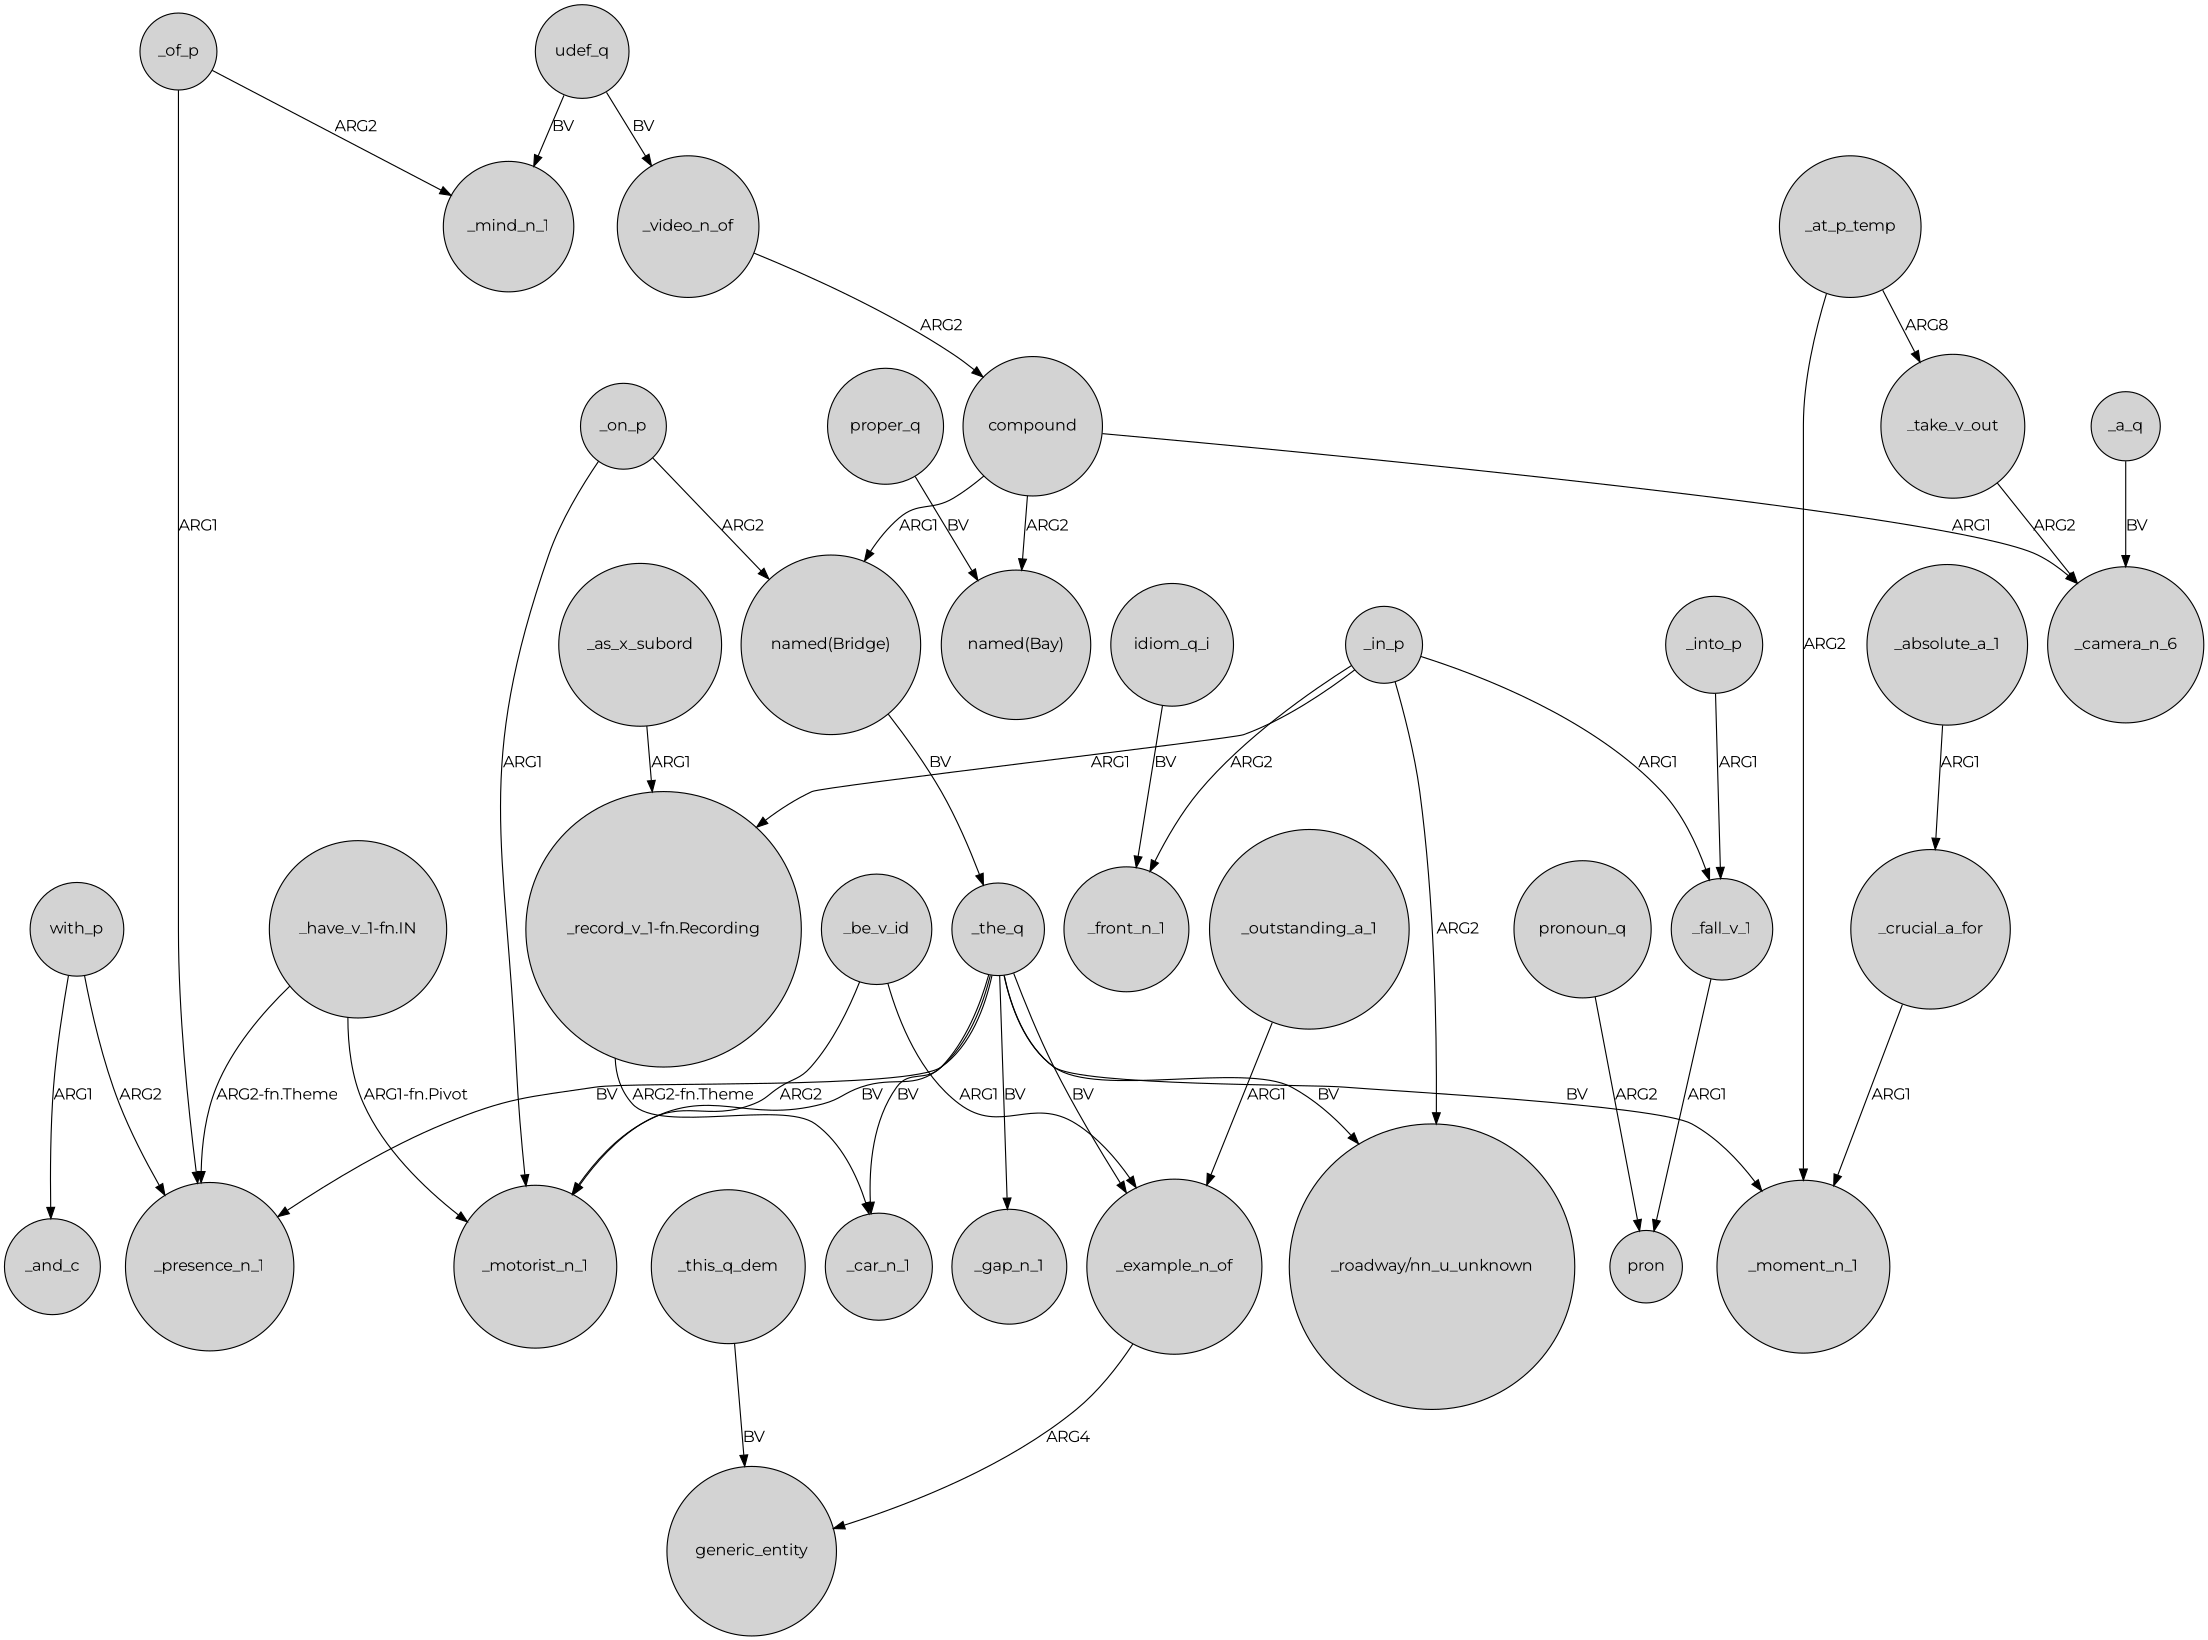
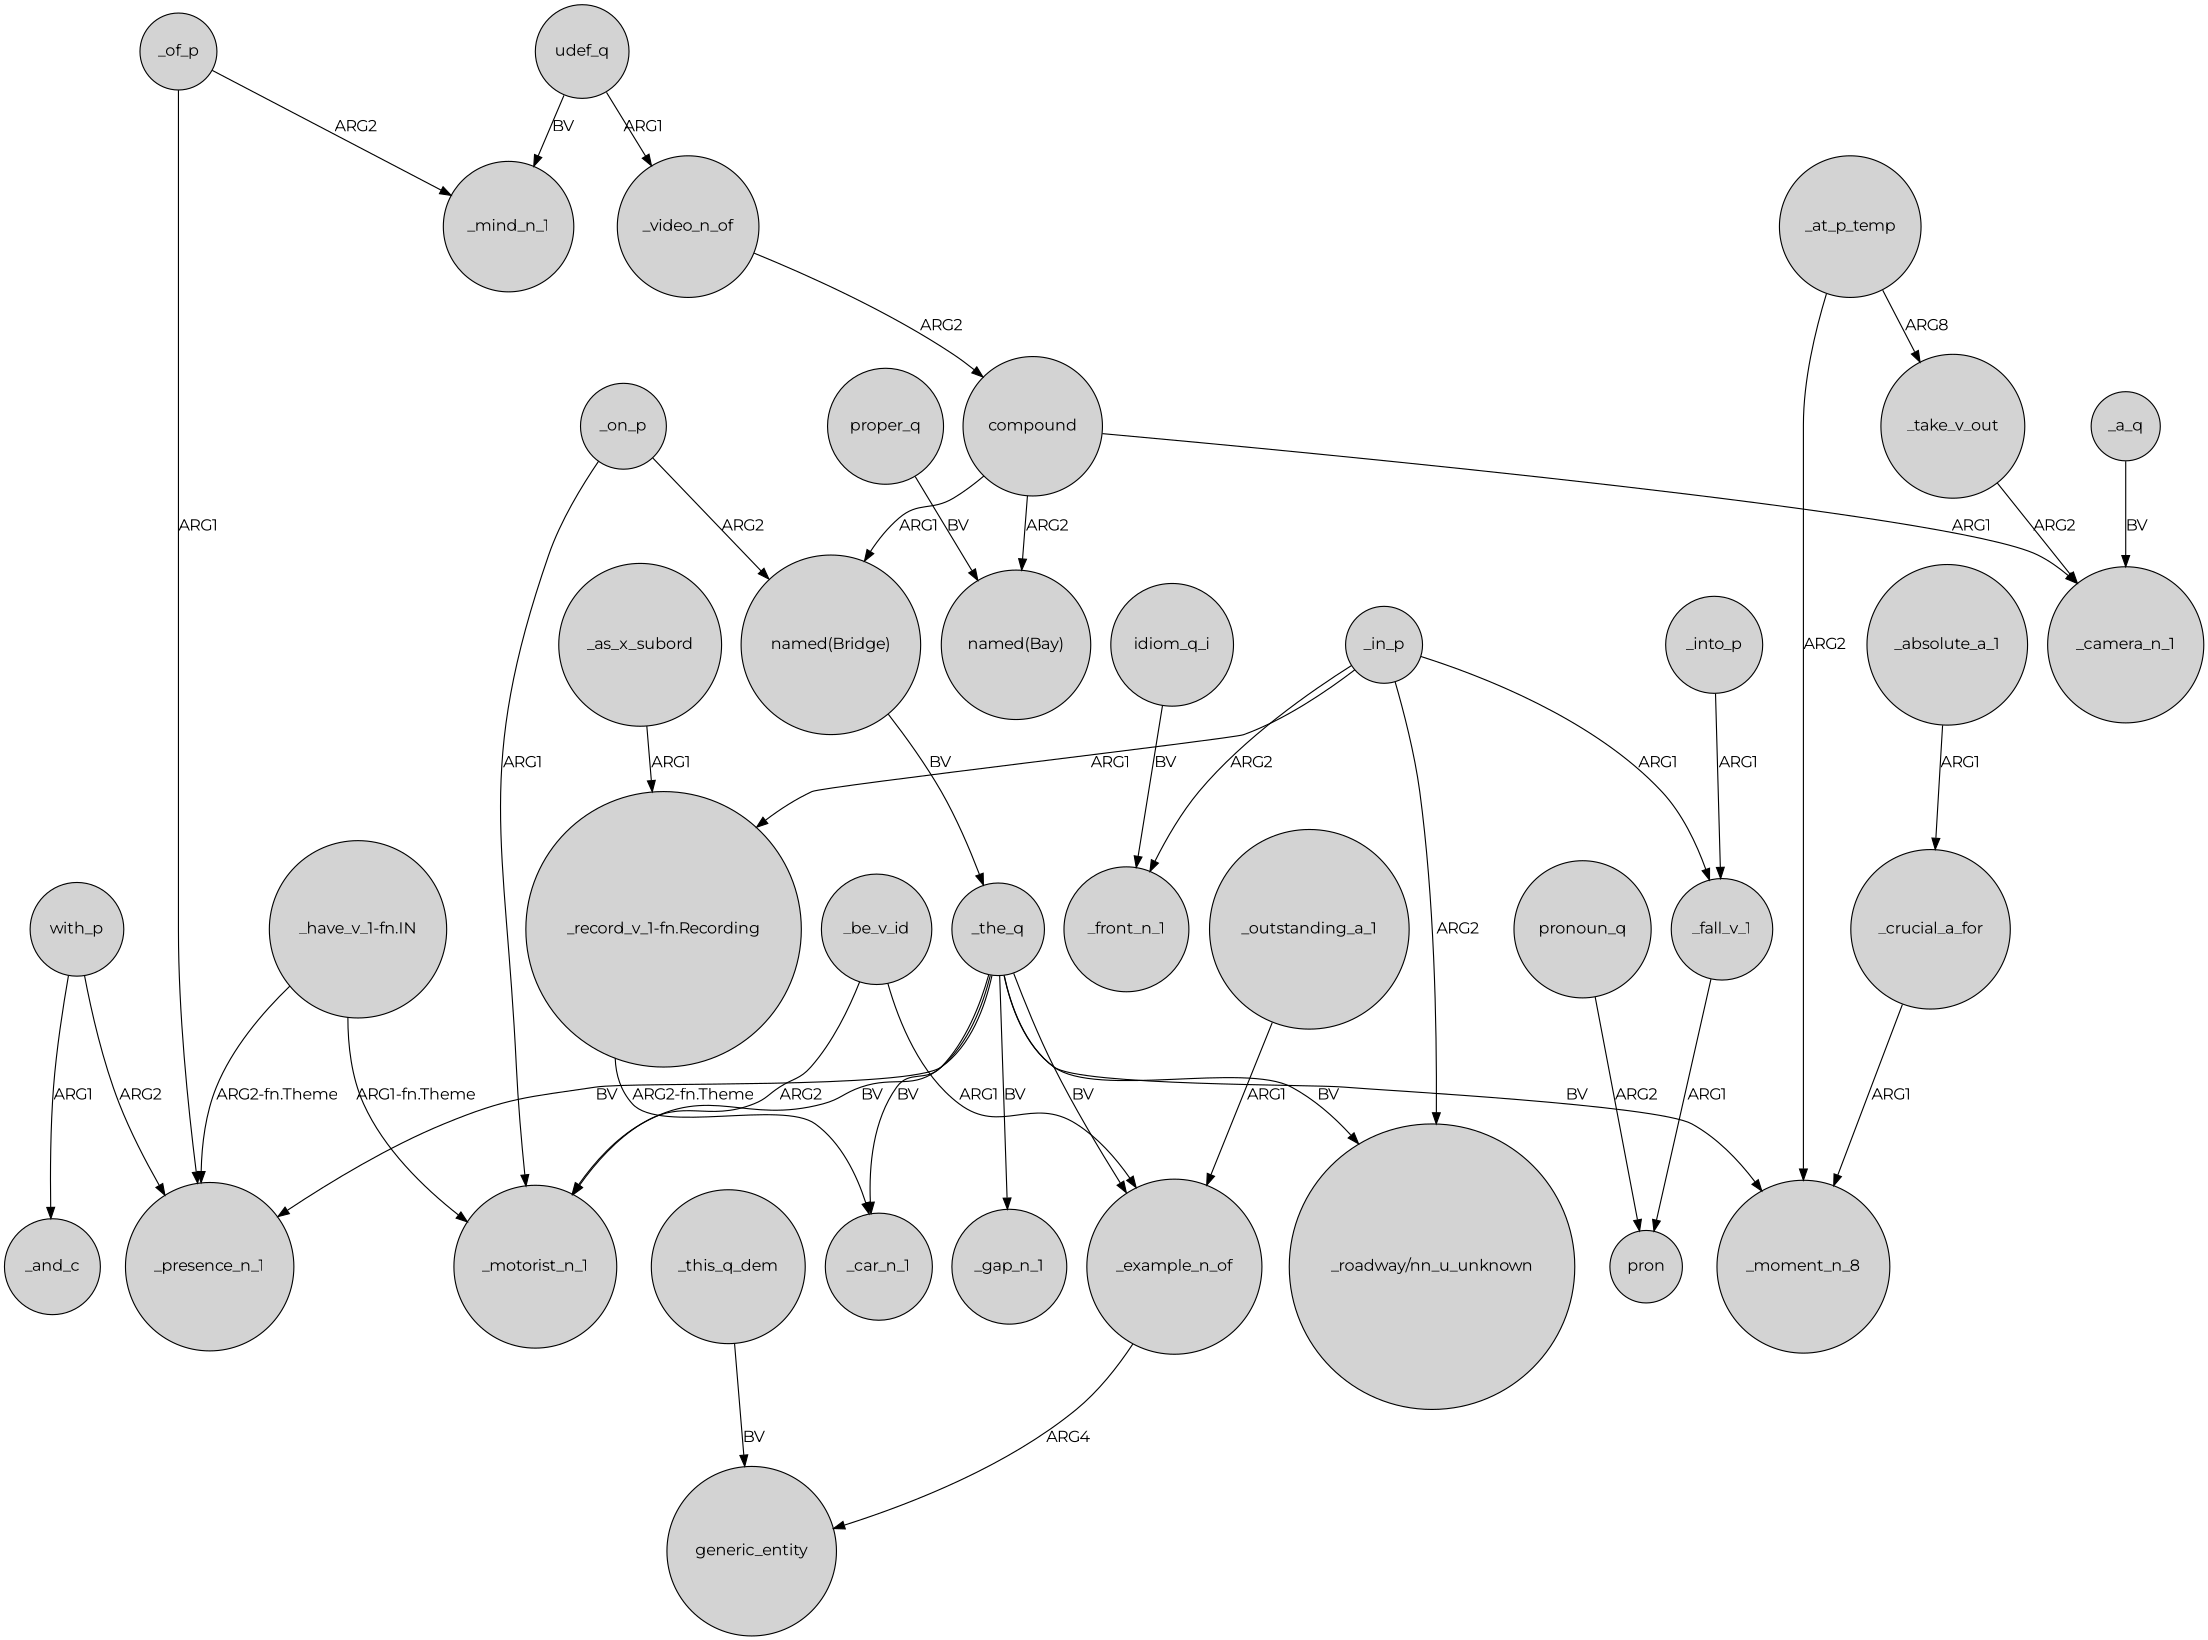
(644, 127) -> (644, 127)
(2126, 645) -> (2126, 645)
(416, 1095) -> (416, 1095)
(1803, 1267) -> (1803, 1267)
